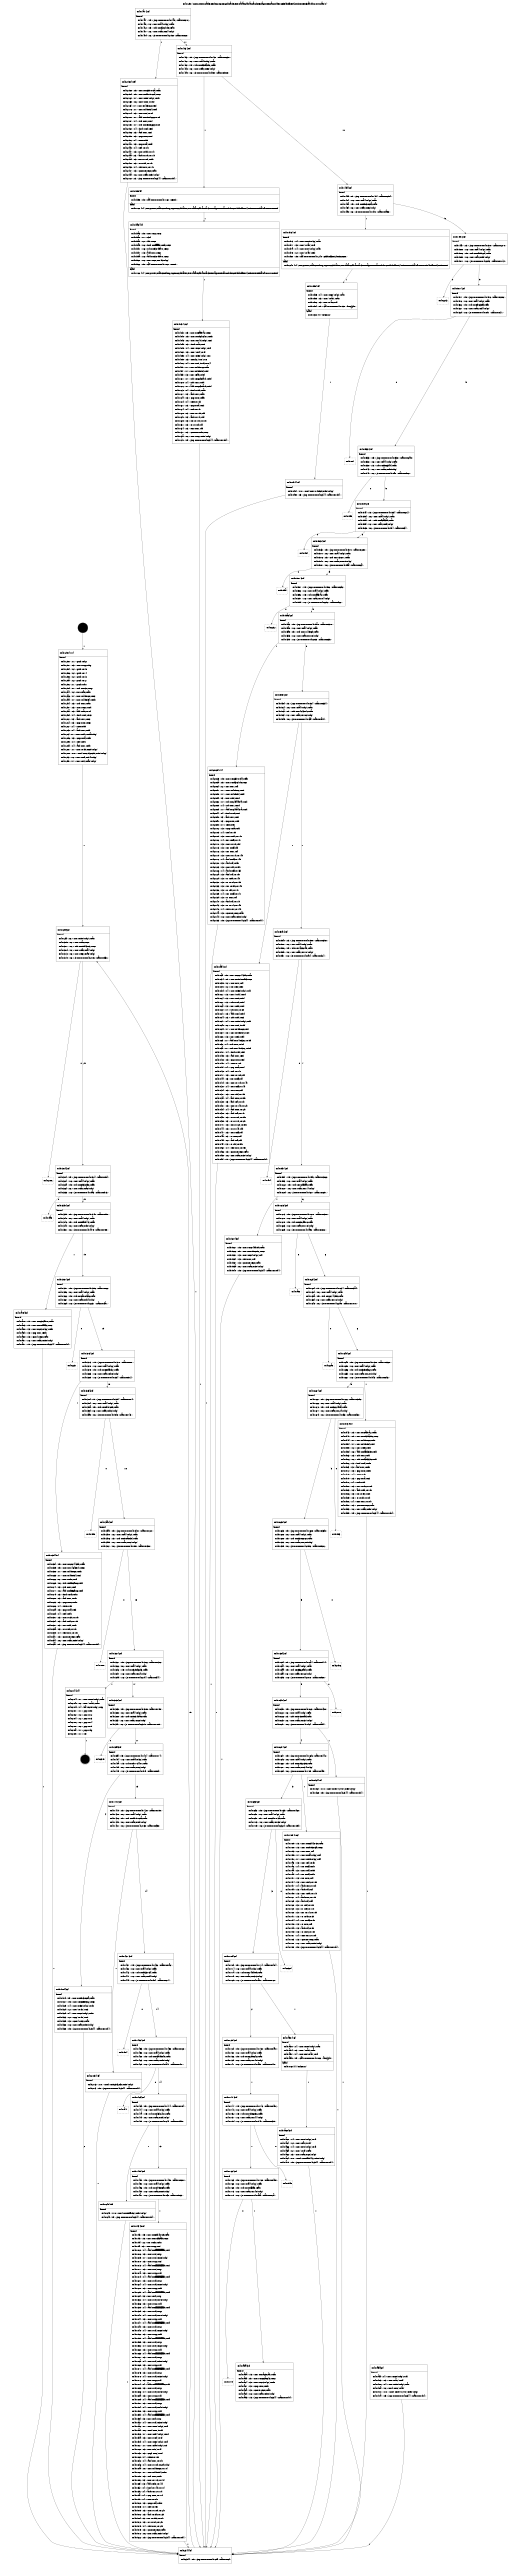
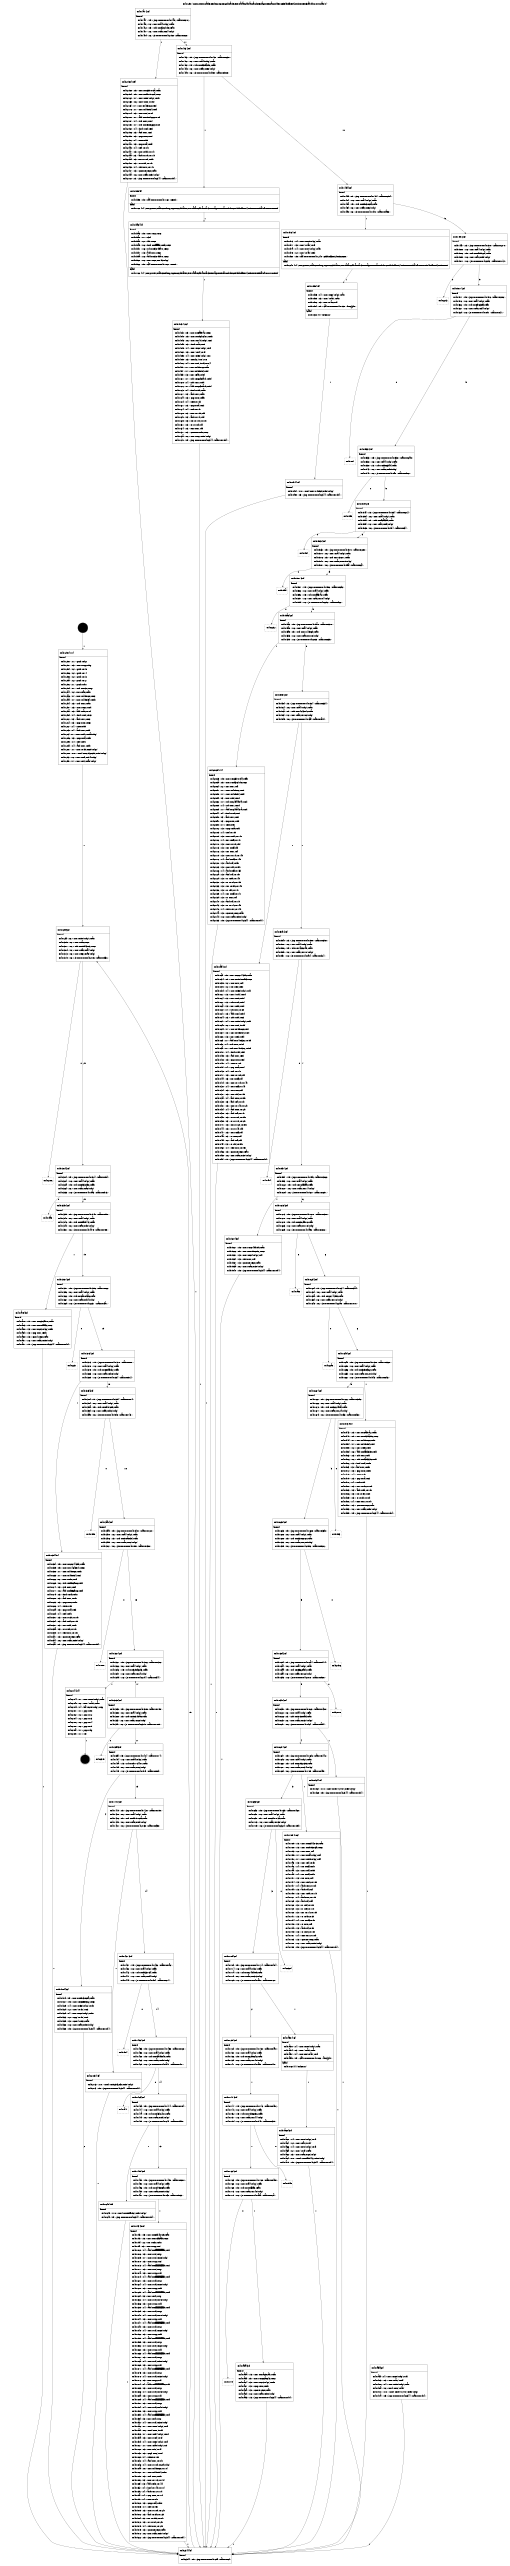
(133, 1688) -> (136, 1690)
none -> (261, 2478)
